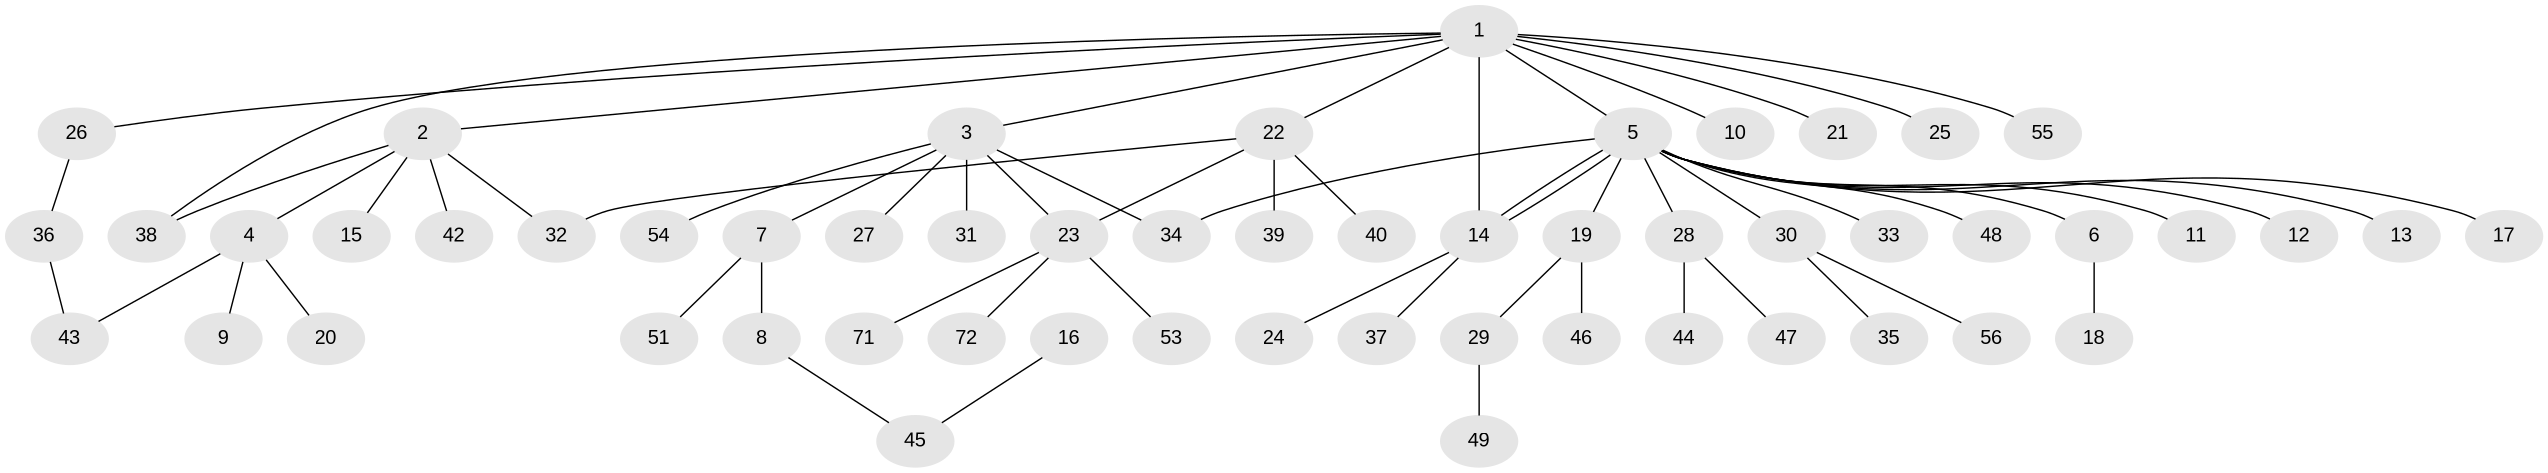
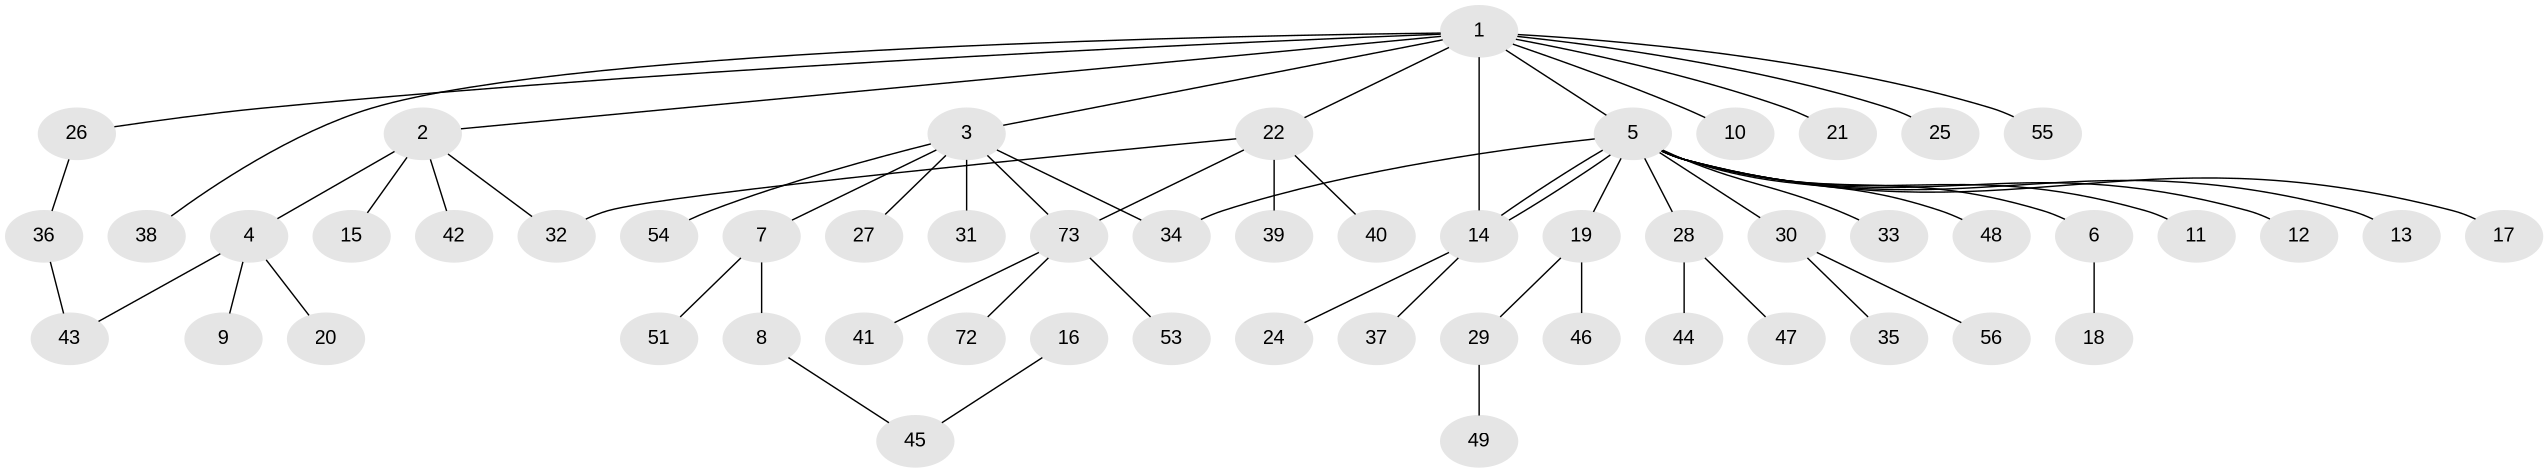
(282, 180) -> none
(1069, 236) -> (1069, 236)
(864, 339) -> (864, 339)
